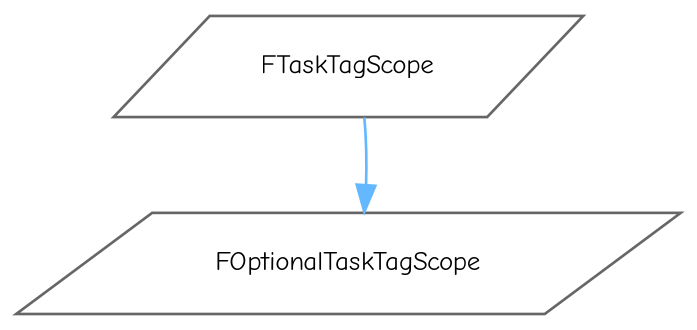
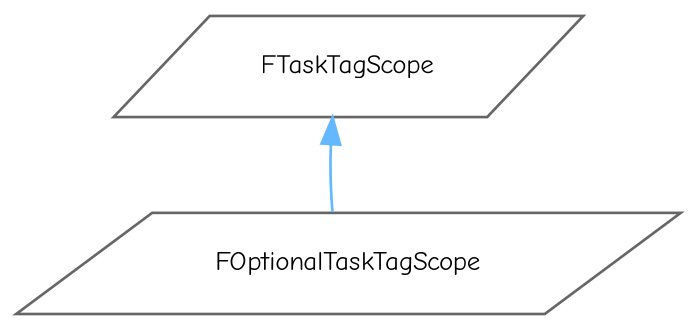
(366, 151) -> (331, 178)
